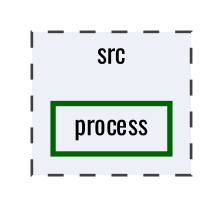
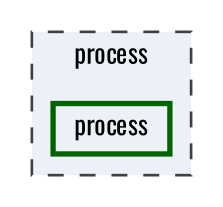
(111, 57) -> (111, 57)
